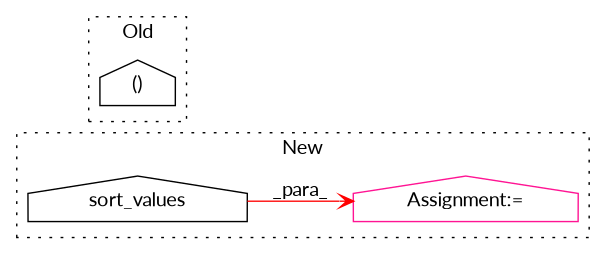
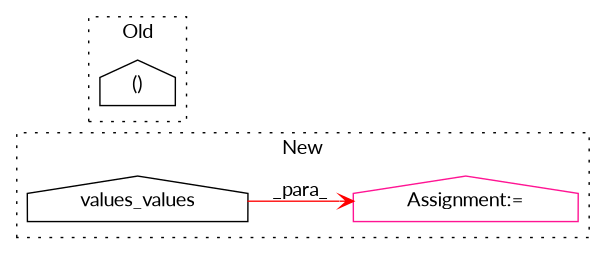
(138, 201) -> (138, 201)
